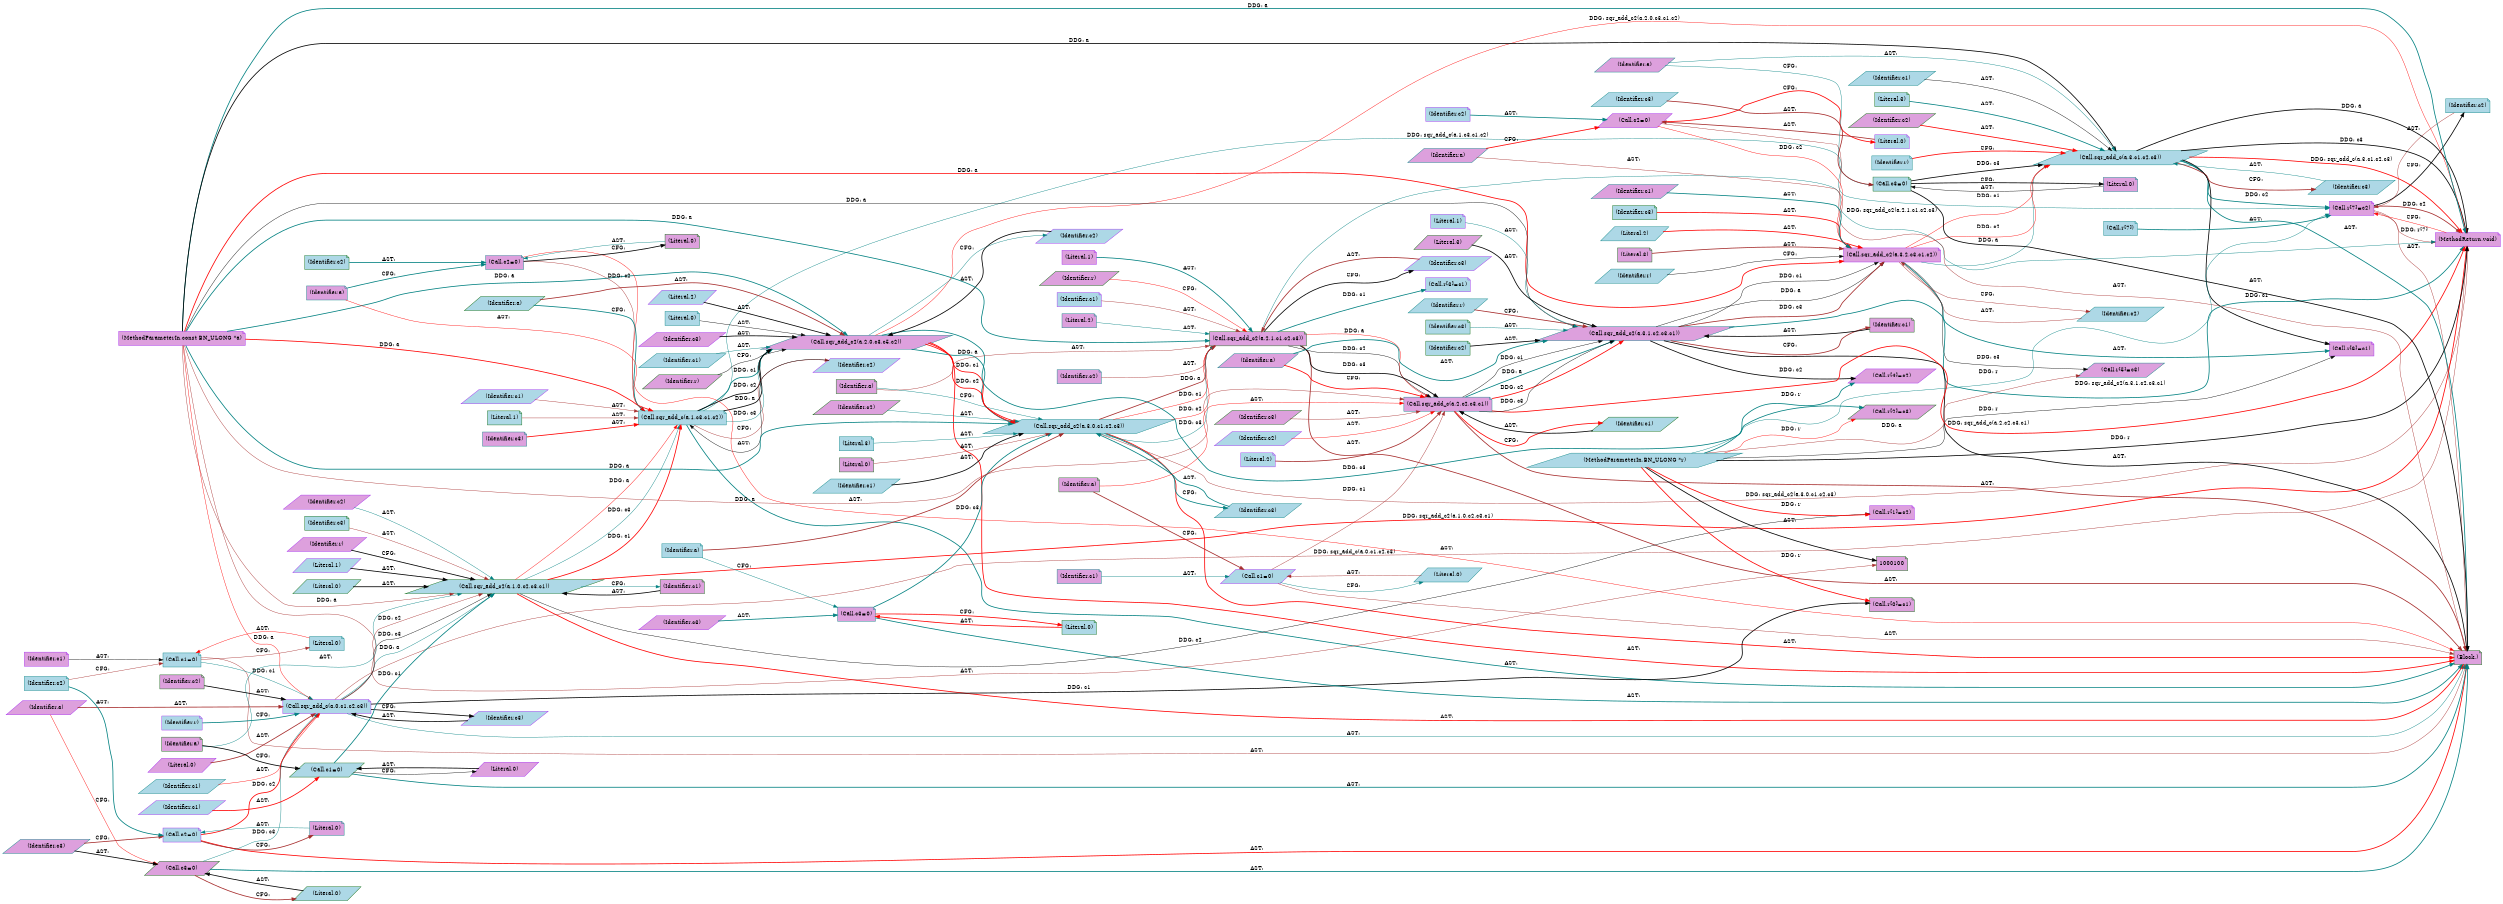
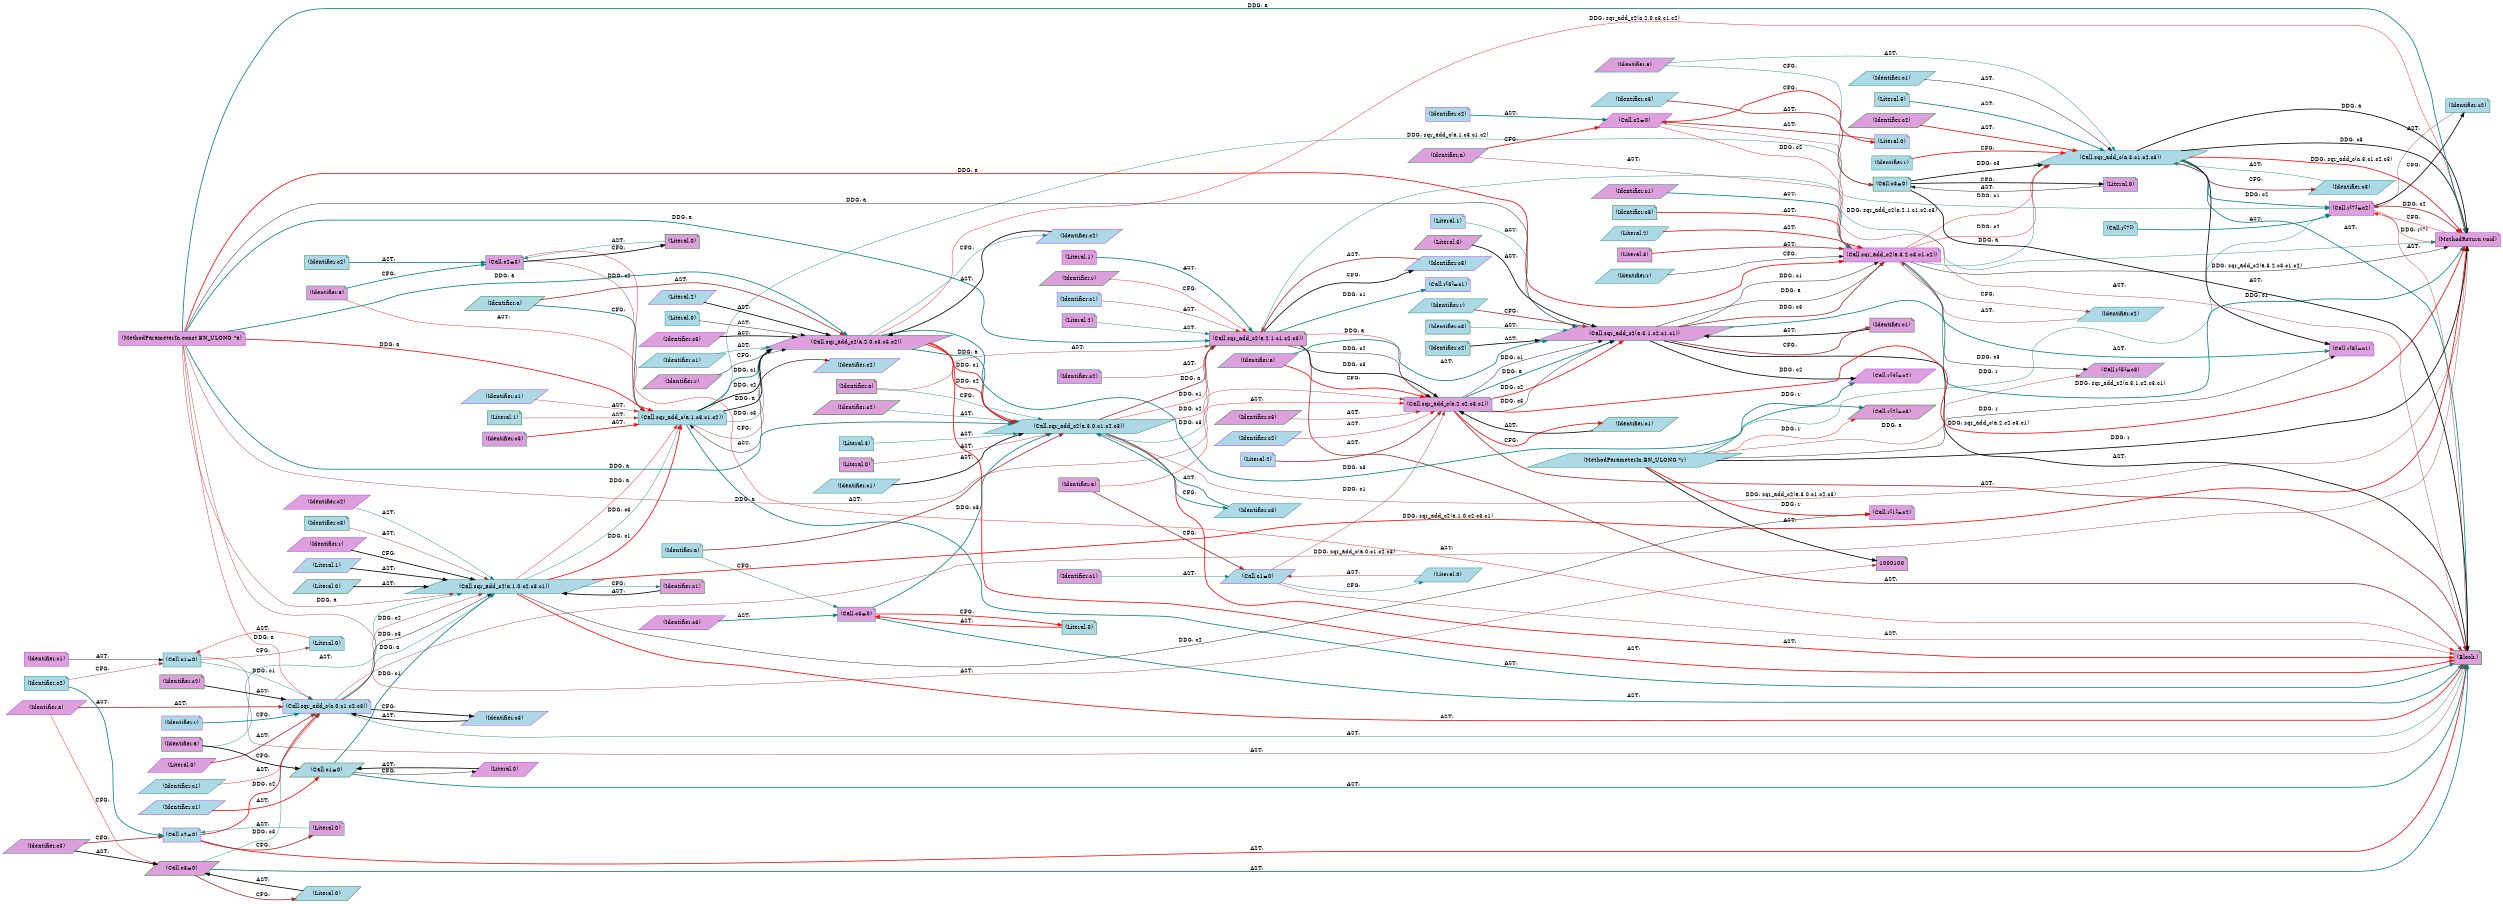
(1064, 43) -> none
none -> (2178, 272)
(1635, 334) -> (1635, 334)
(505, 587) -> (505, 587)
(1892, 605) -> none
